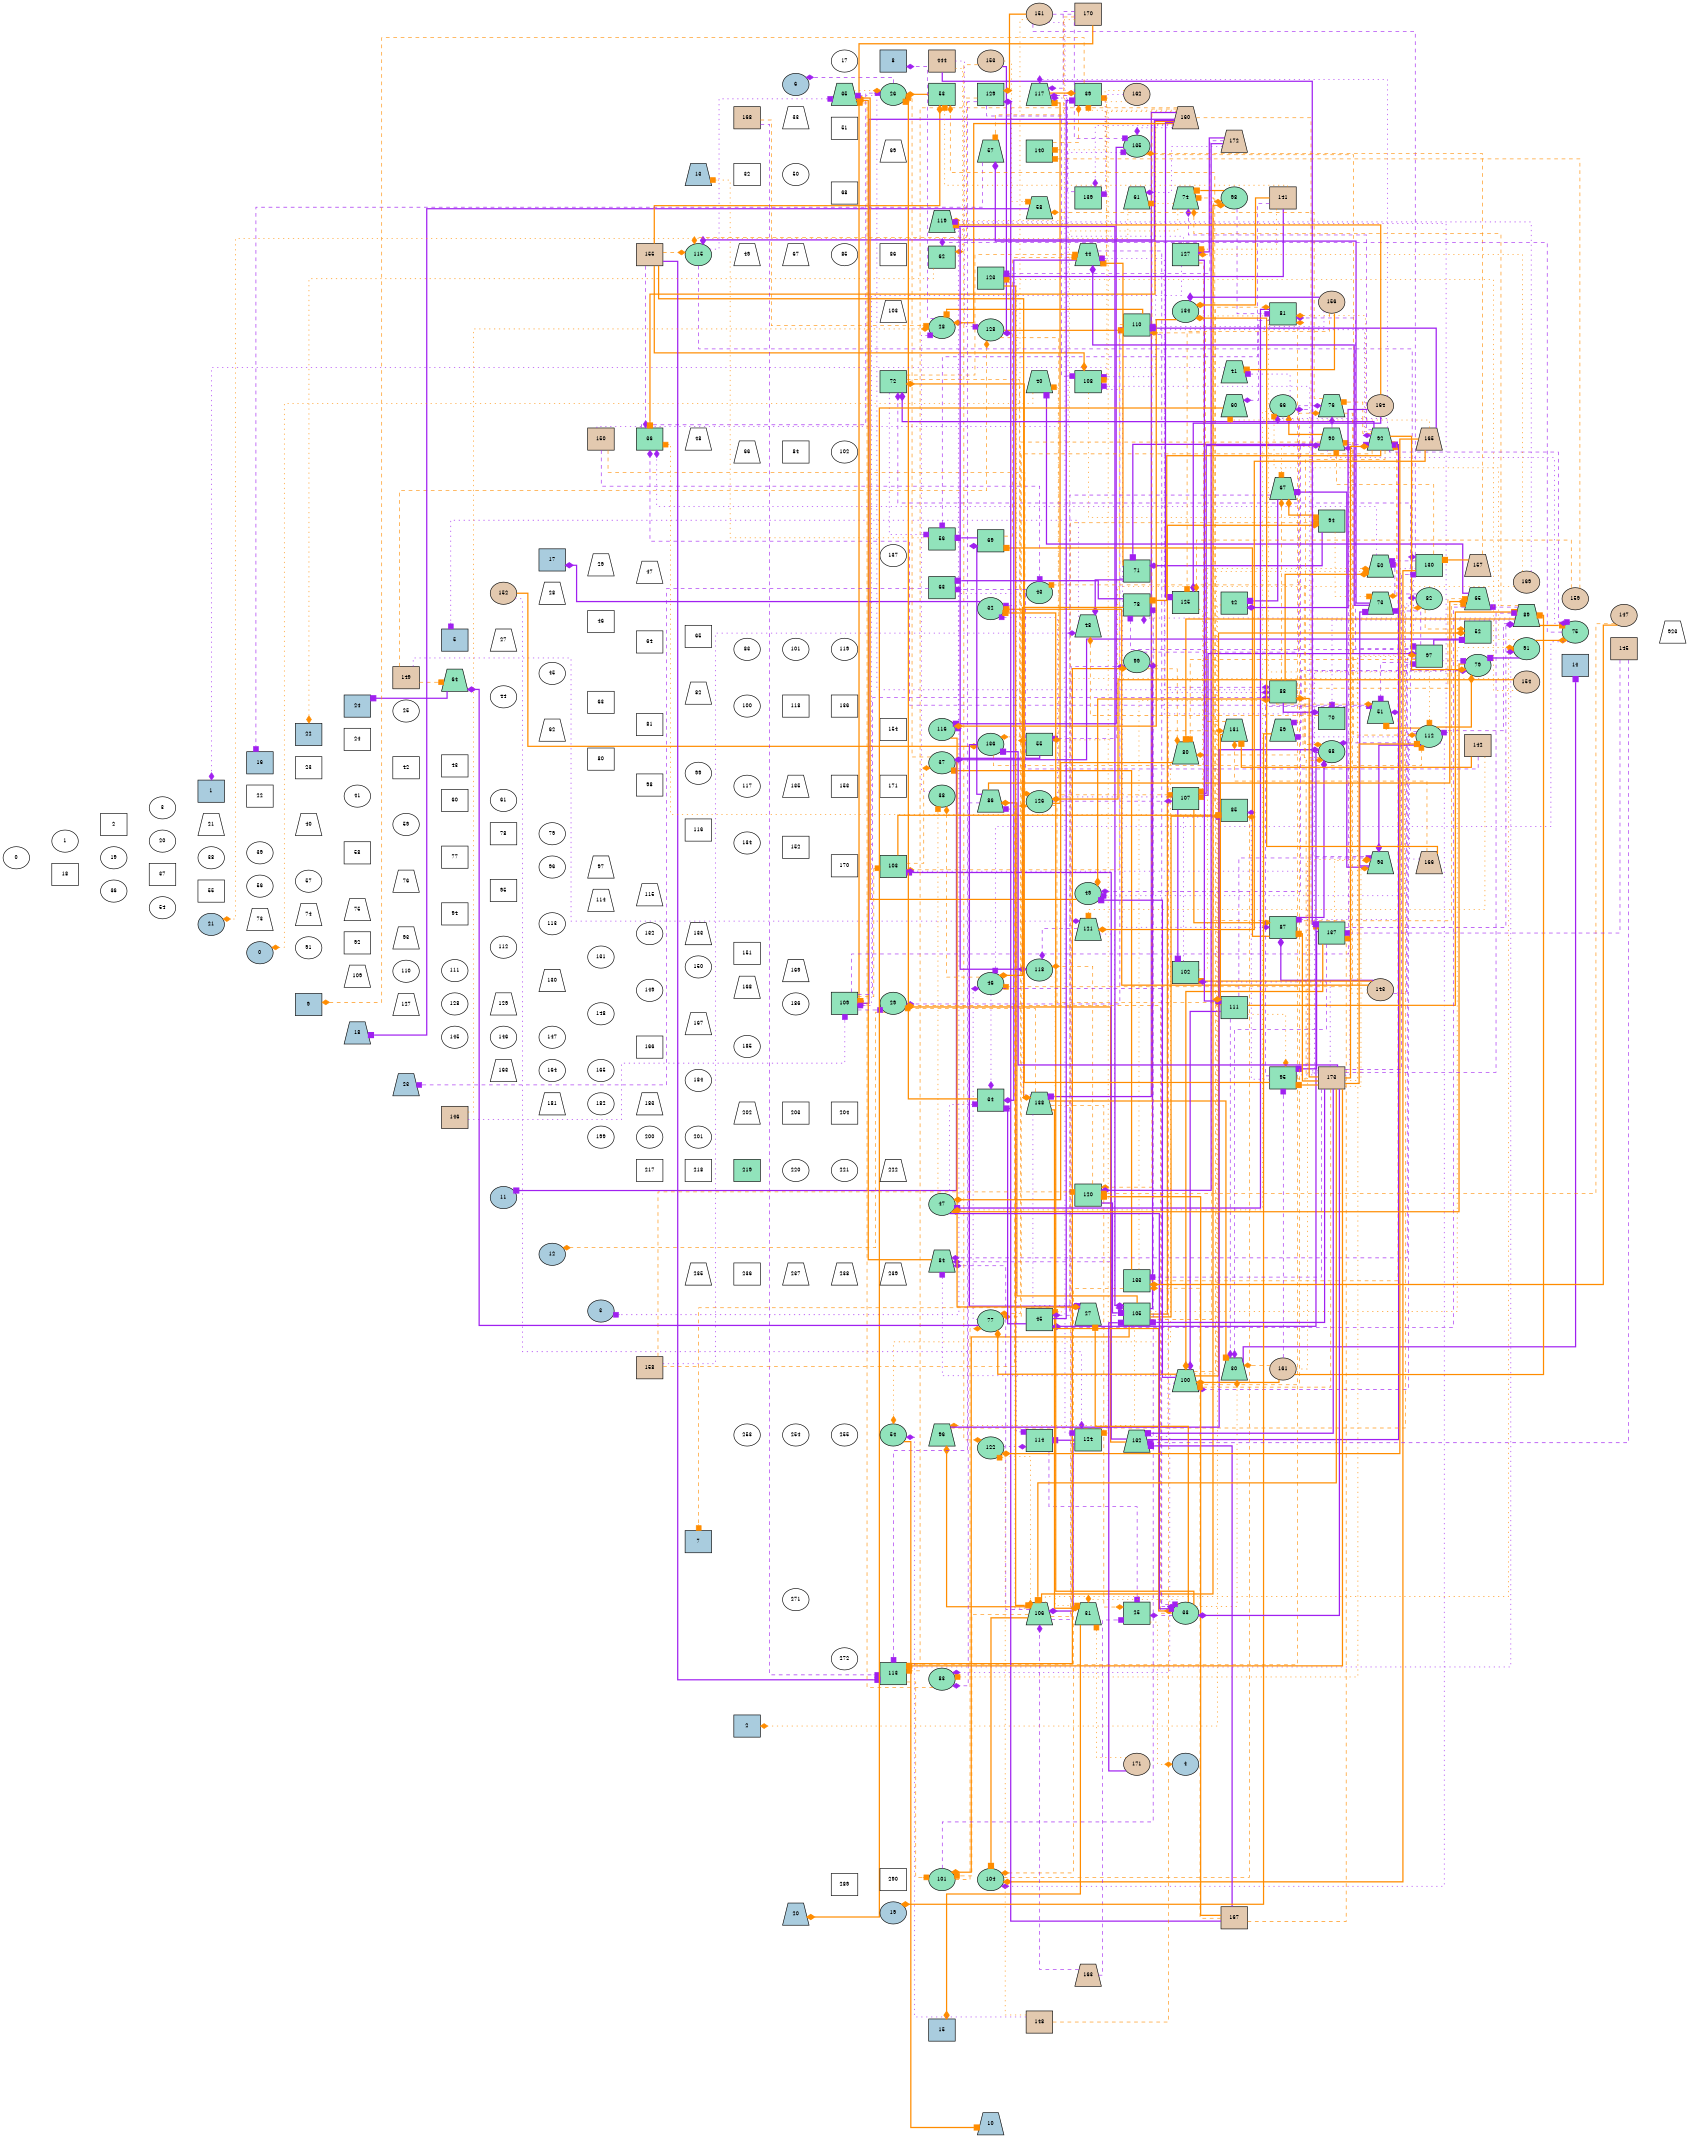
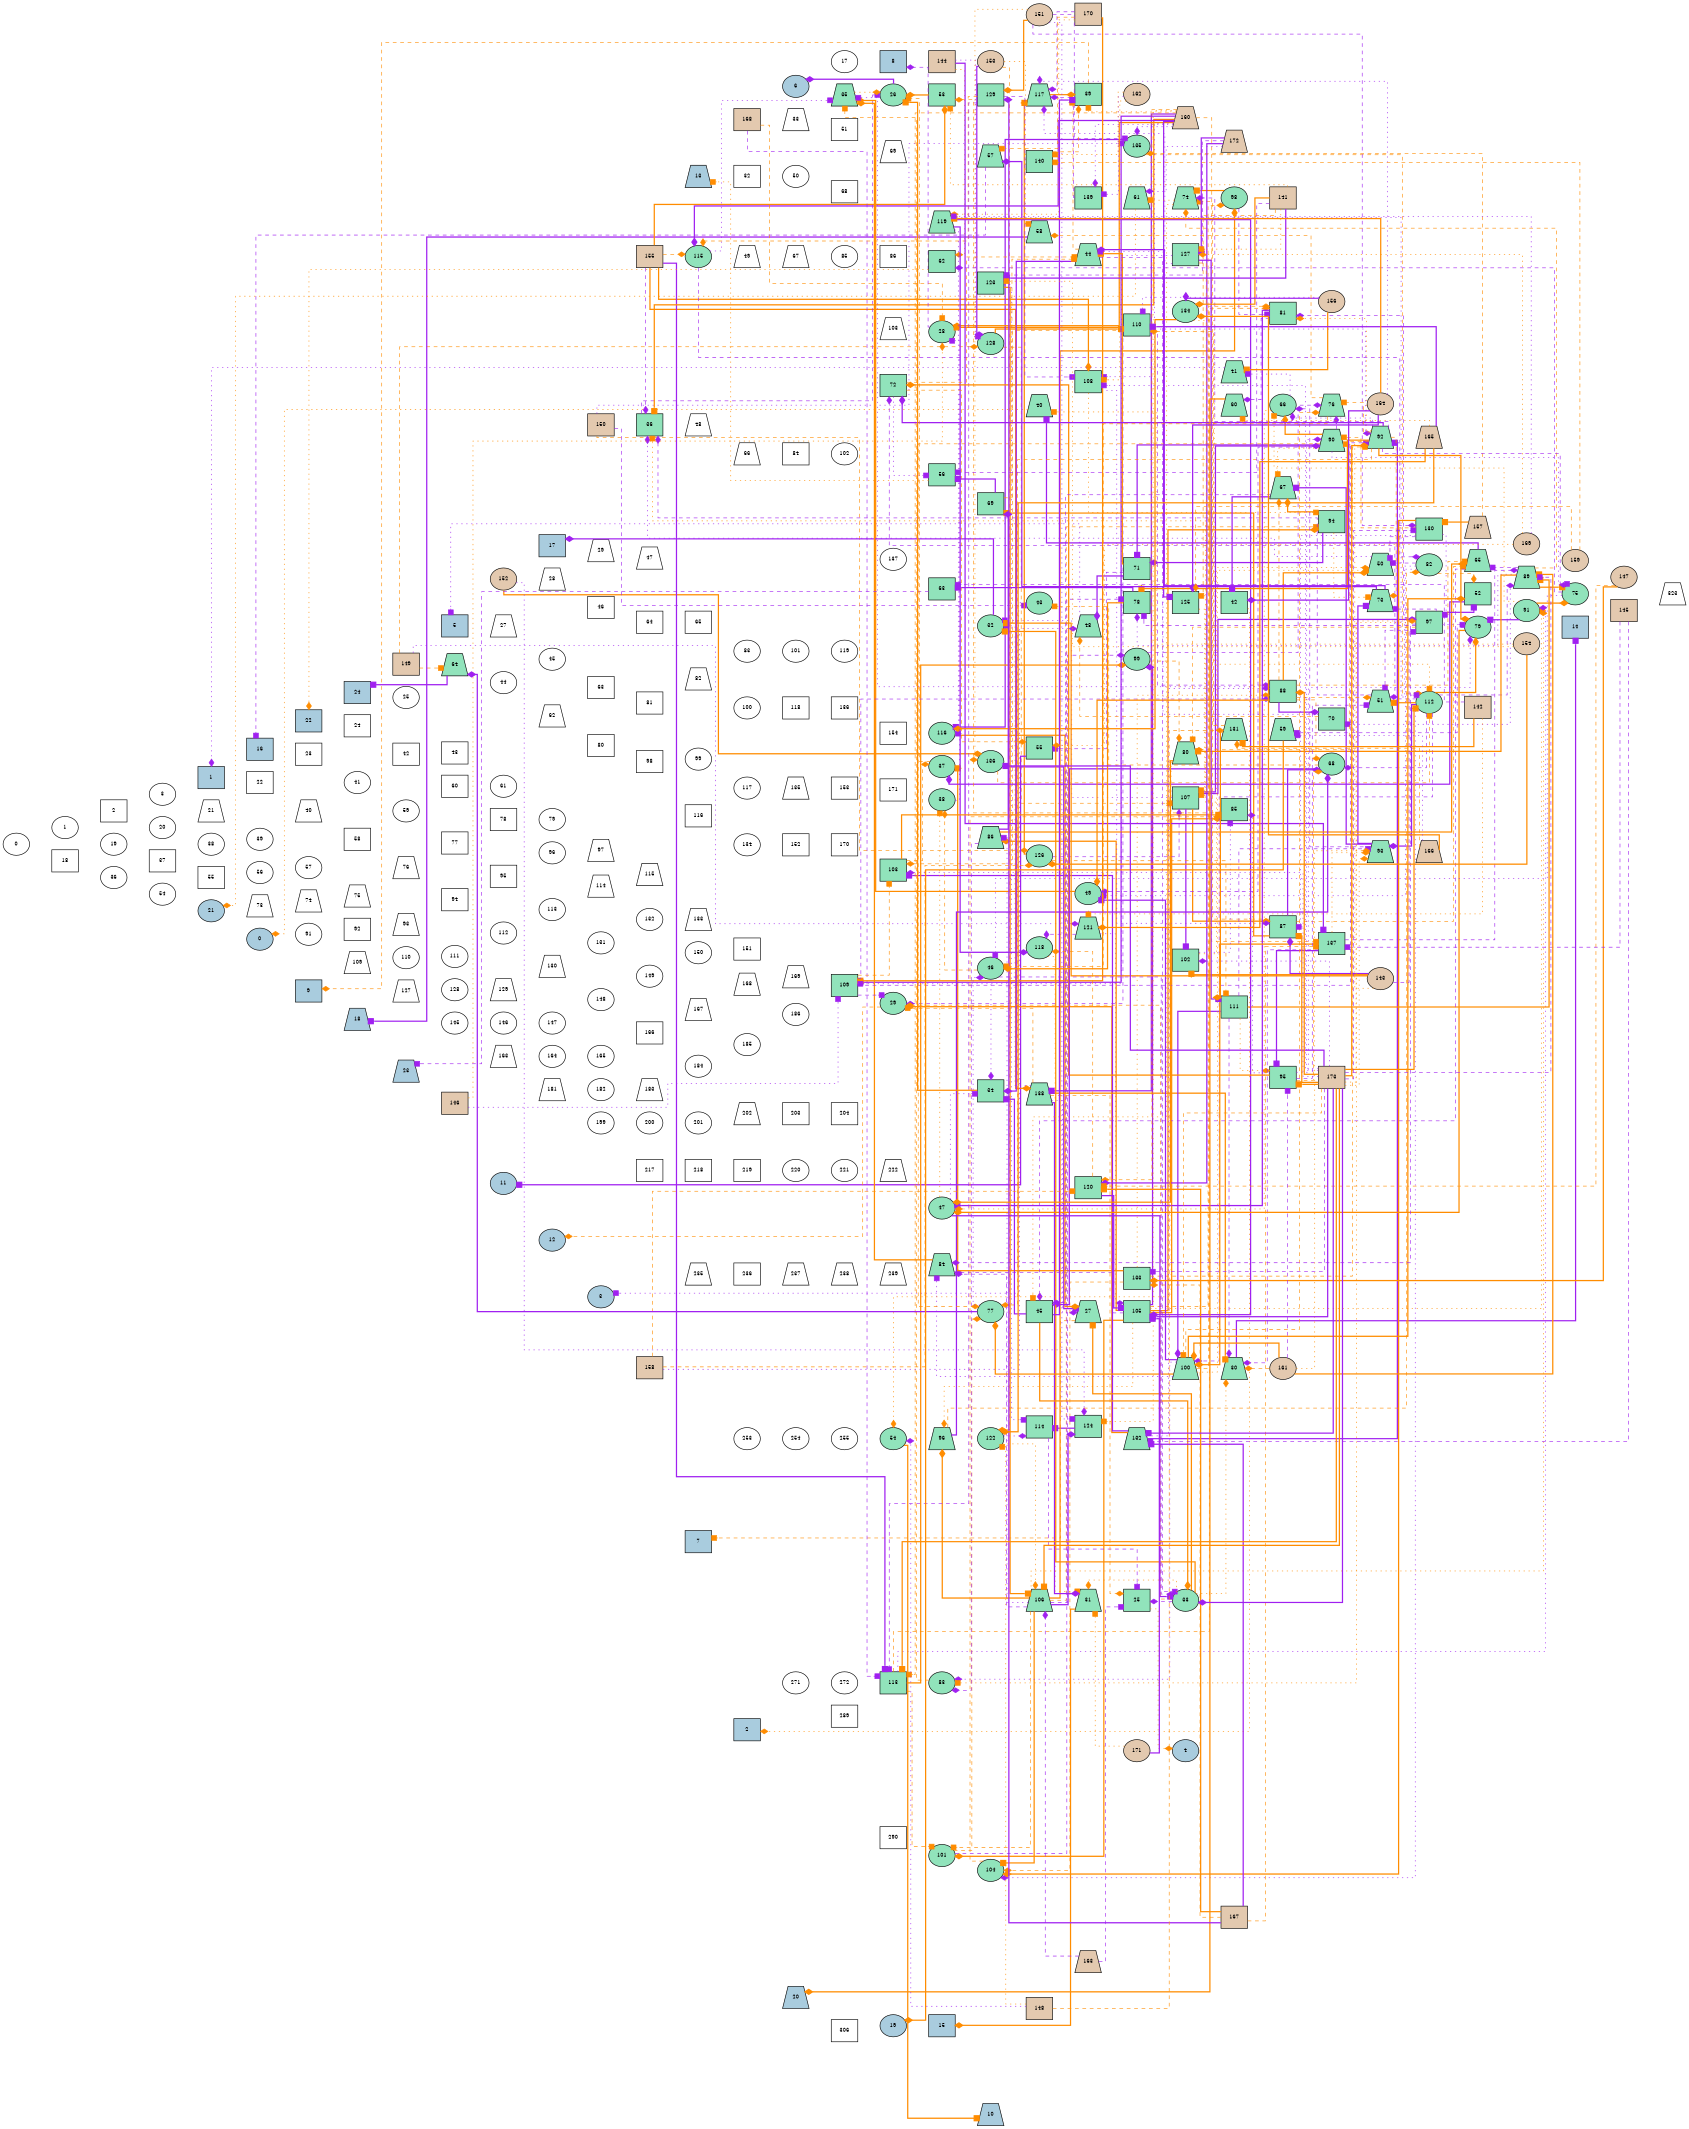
(942, 61) -> (942, 62)
(854, 77) -> (856, 79)
(1187, 378) -> (1203, 367)
(1673, 632) -> (1673, 594)
(747, 1170) -> (747, 1170)
(1054, 1366) -> (1054, 1356)
(1073, 1535) -> (1068, 1528)
none -> (845, 2031)
